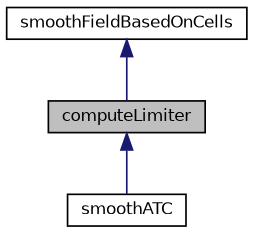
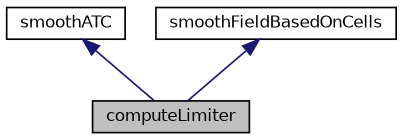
(127, 172) -> (125, 76)
